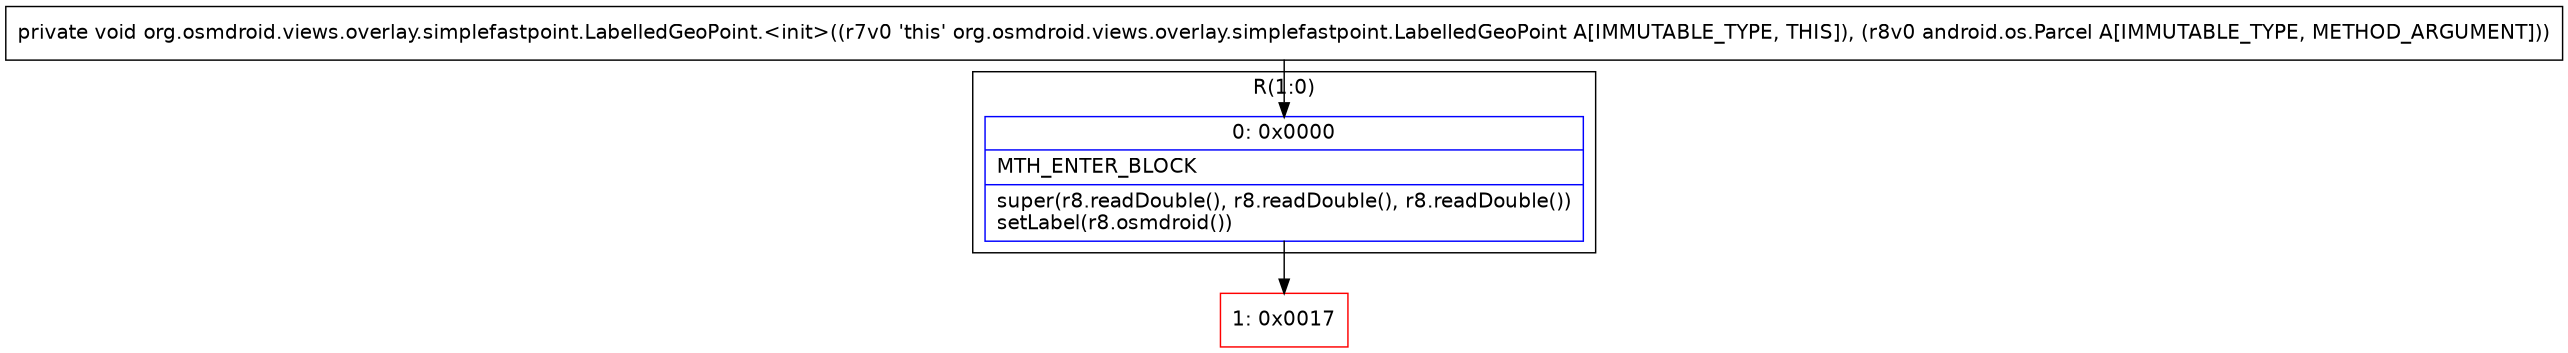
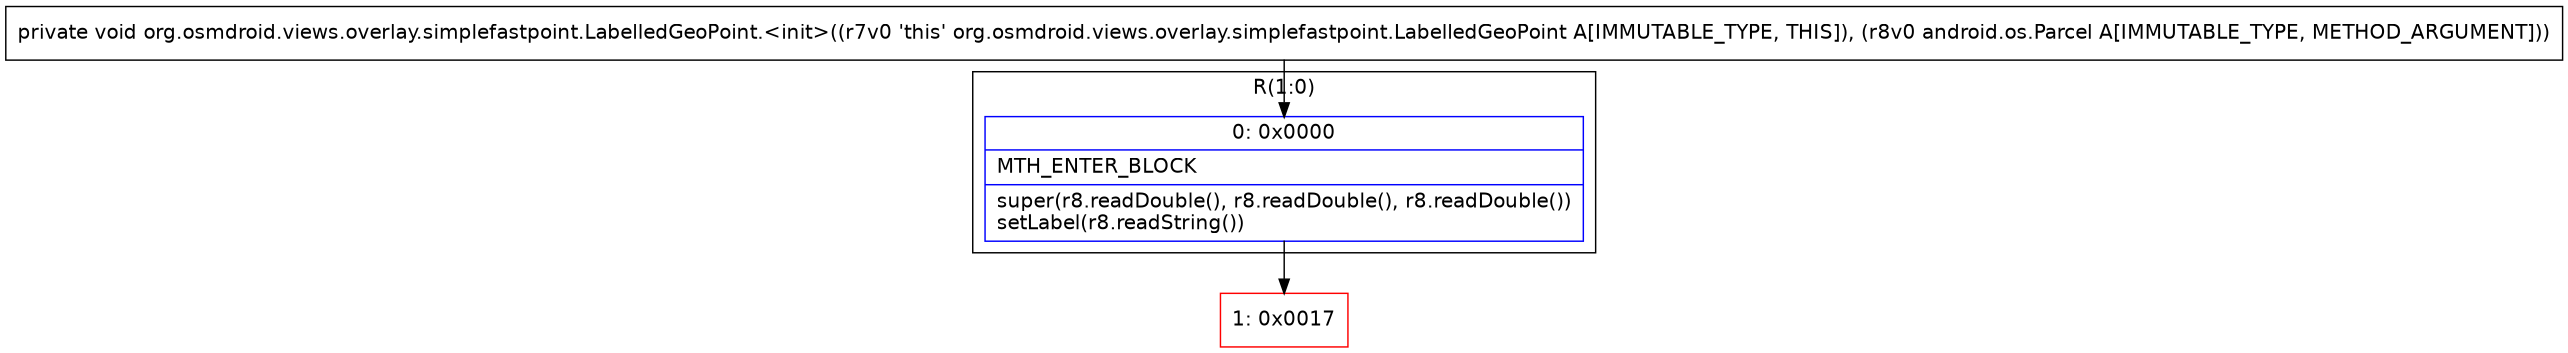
(1115, 223) -> (1121, 223)
